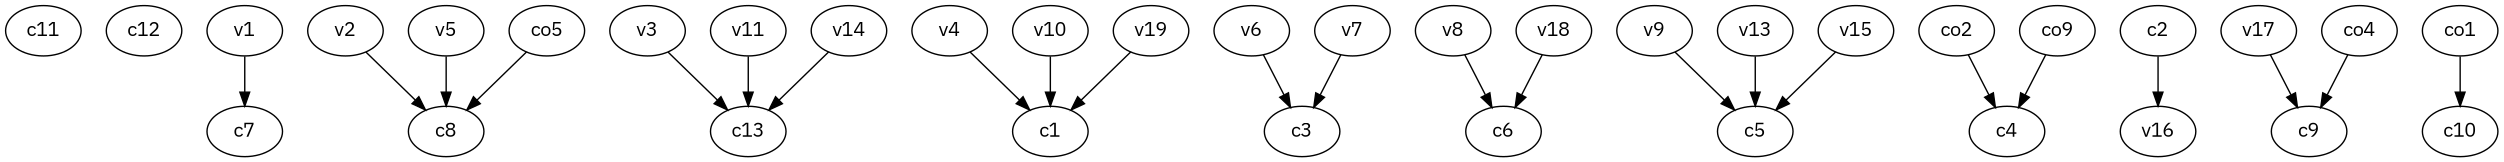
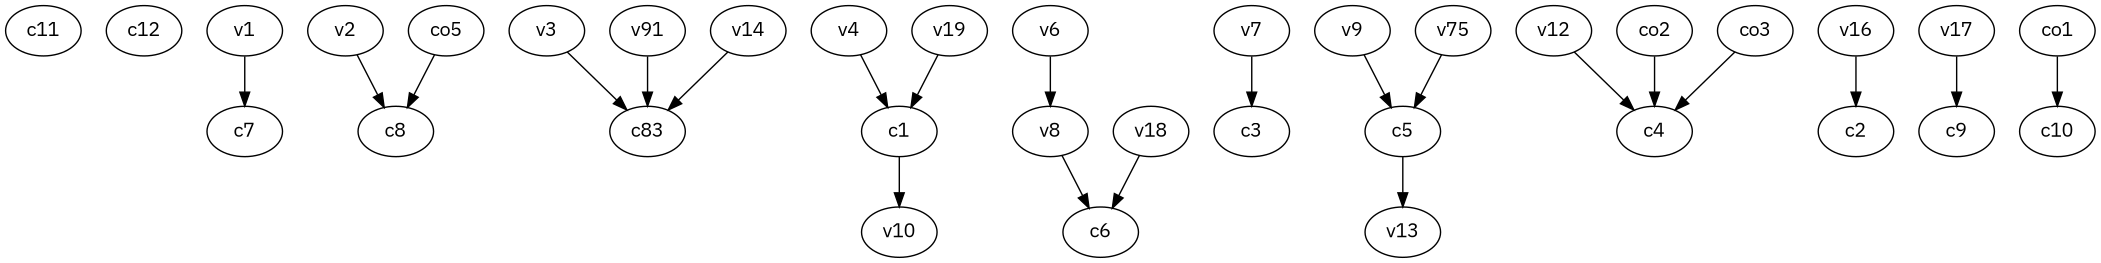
(446, 31) -> none
(748, 31) -> (648, 31)
none -> (1554, 31)
(1856, 31) -> (1453, 31)
(2057, 31) -> (1755, 31)
(2359, 31) -> none
(1050, 74) -> (899, 175)
(1755, 74) -> (1403, 175)
(2158, 74) -> (1856, 74)
(1274, 75) -> (1050, 74)
(748, 131) -> (648, 131)
